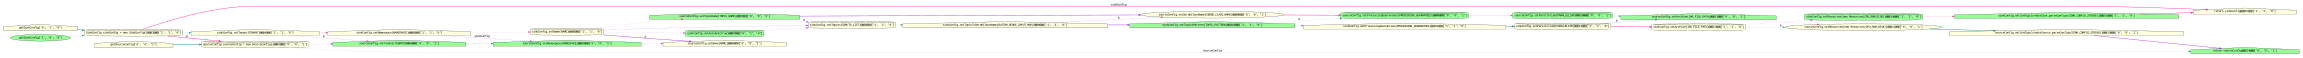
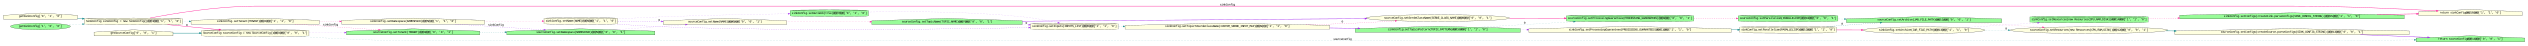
(636, 23) -> (828, 22)
(1699, 27) -> (1924, 30)
(324, 37) -> (330, 25)
(647, 38) -> (640, 21)
